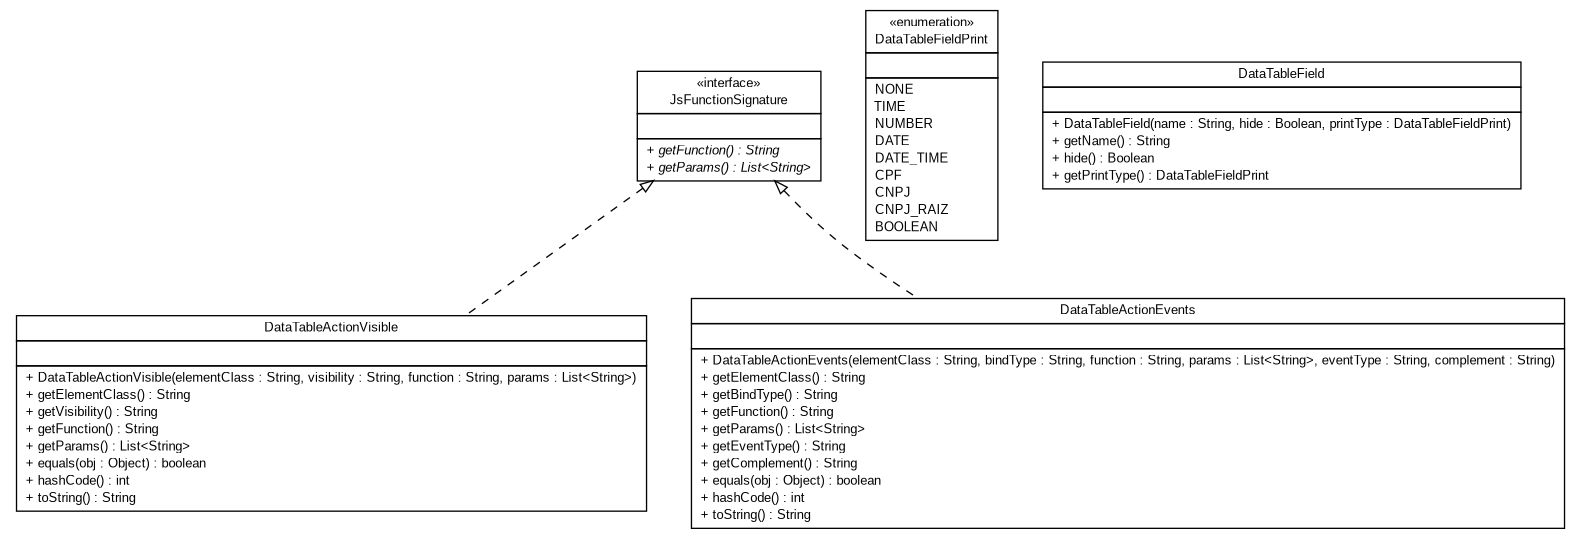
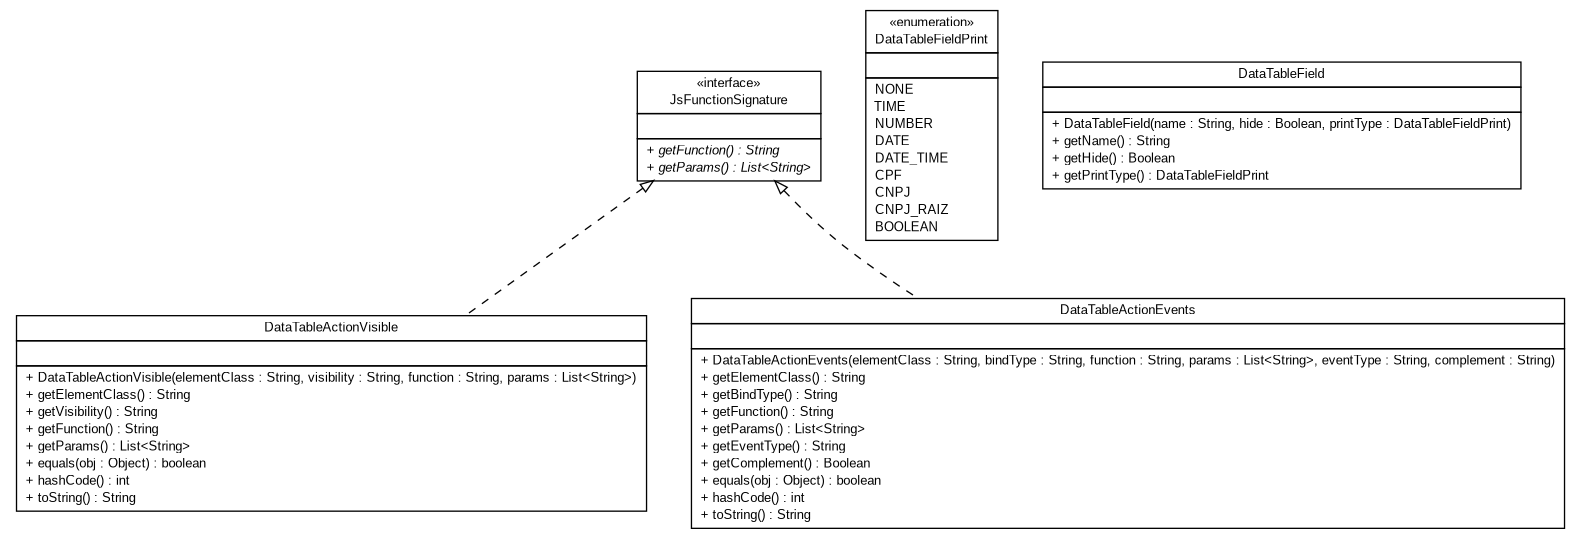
(1104, 158) -> (1114, 158)
(779, 464) -> (786, 464)
